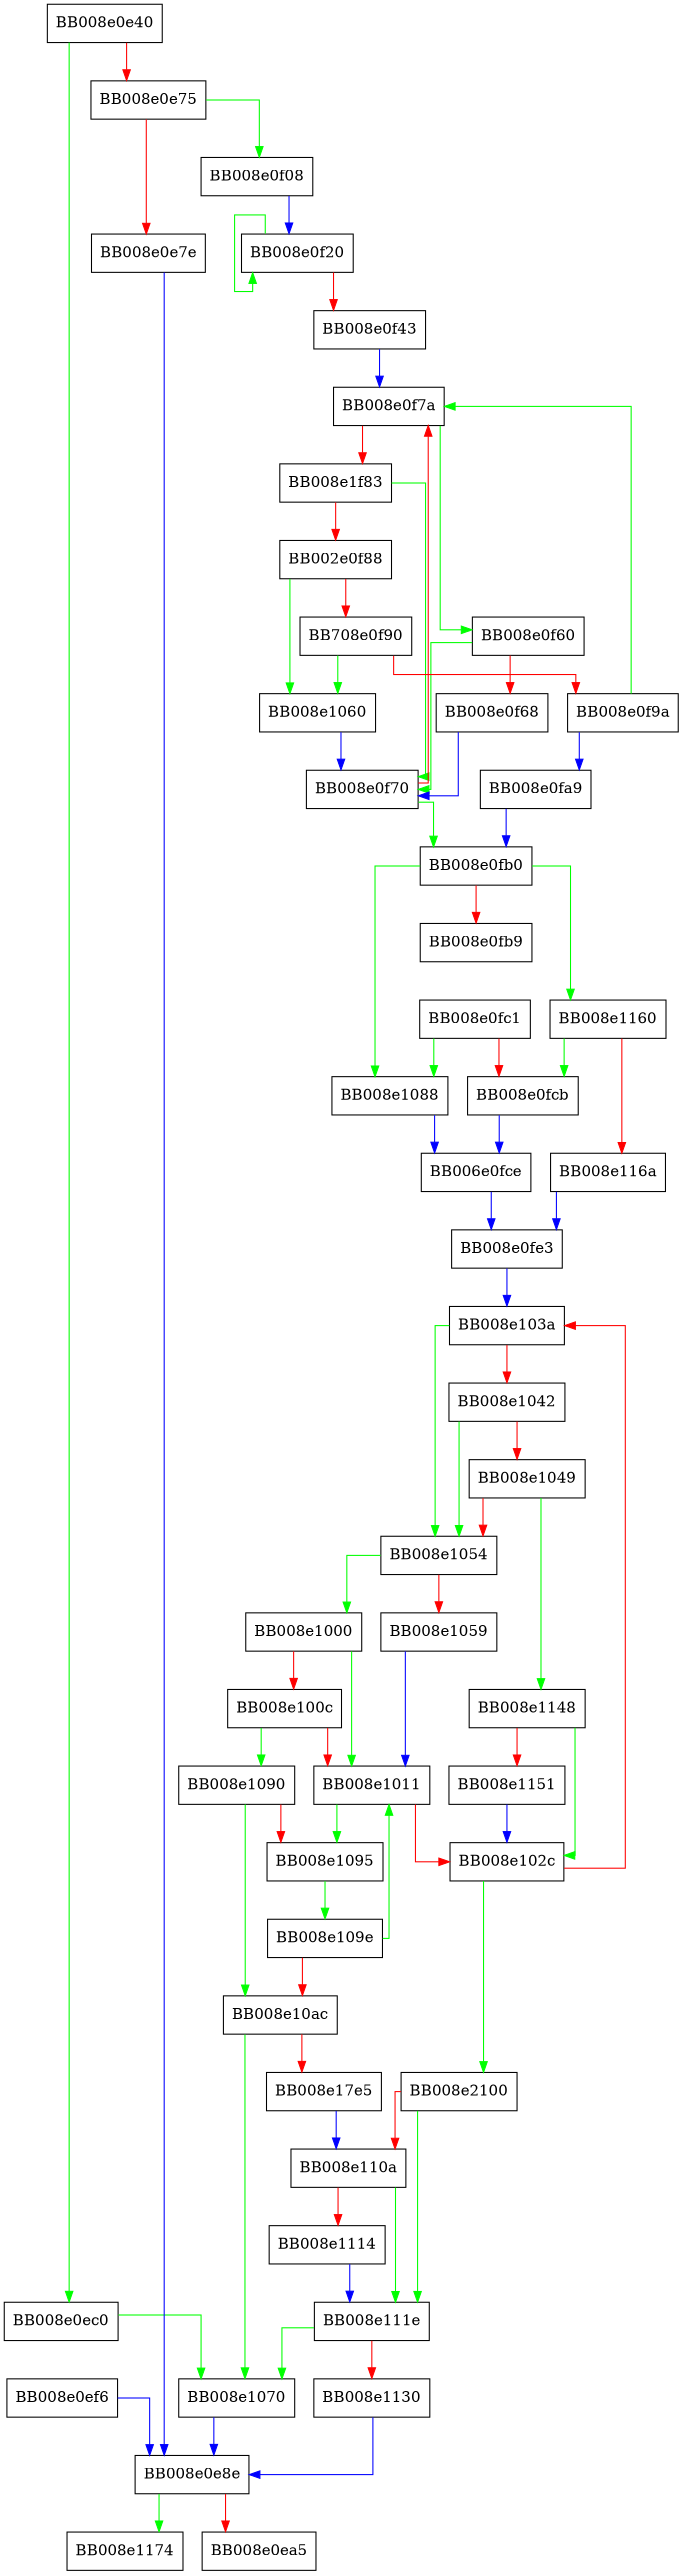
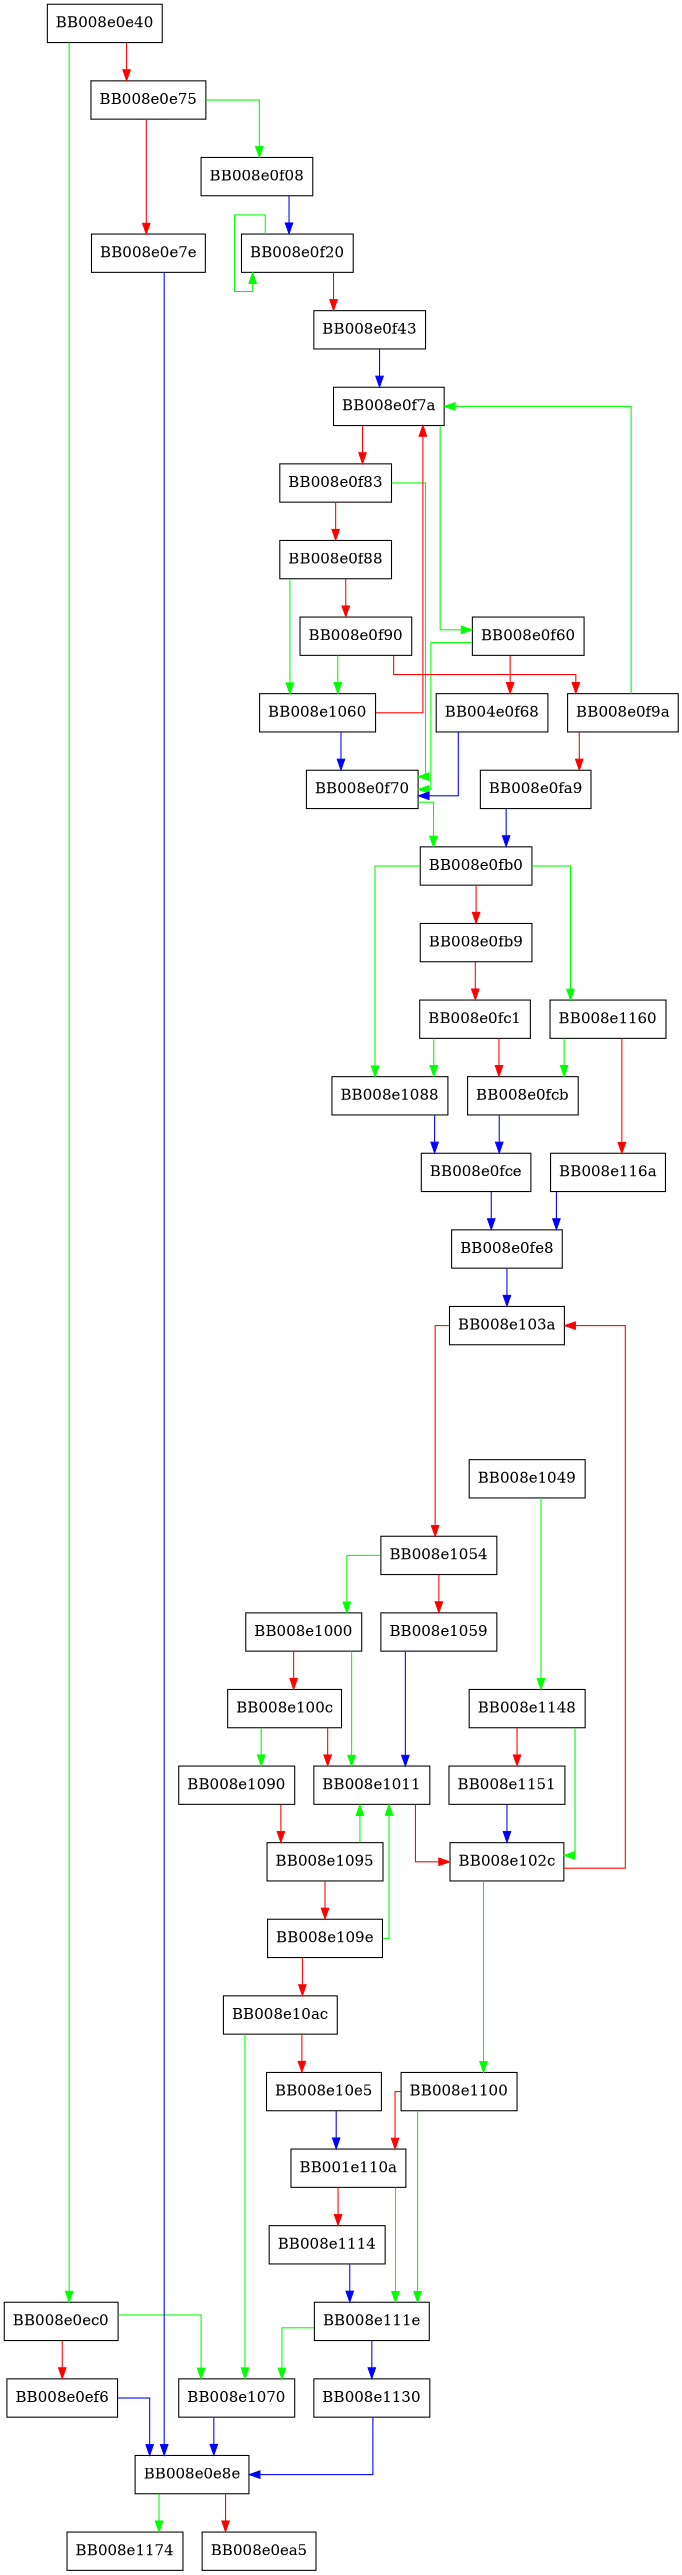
(336, 483) -> (336, 483)
(336, 560) -> (336, 560)
(428, 615) -> (423, 598)
(356, 636) -> (356, 636)
(492, 713) -> (492, 713)
(579, 746) -> (579, 746)
none -> (475, 975)
(476, 1172) -> (476, 1172)
(507, 1249) -> (507, 1249)
(507, 1402) -> none
(435, 1418) -> (435, 1418)
(483, 1512) -> none
(337, 1818) -> (360, 1829)
(245, 1895) -> none
(325, 1895) -> (325, 1895)
(324, 2092) -> (324, 2092)
(459, 2092) -> (459, 2092)
(348, 2168) -> (348, 2168)
none -> (62, 2354)
(372, 2354) -> (372, 2354)
